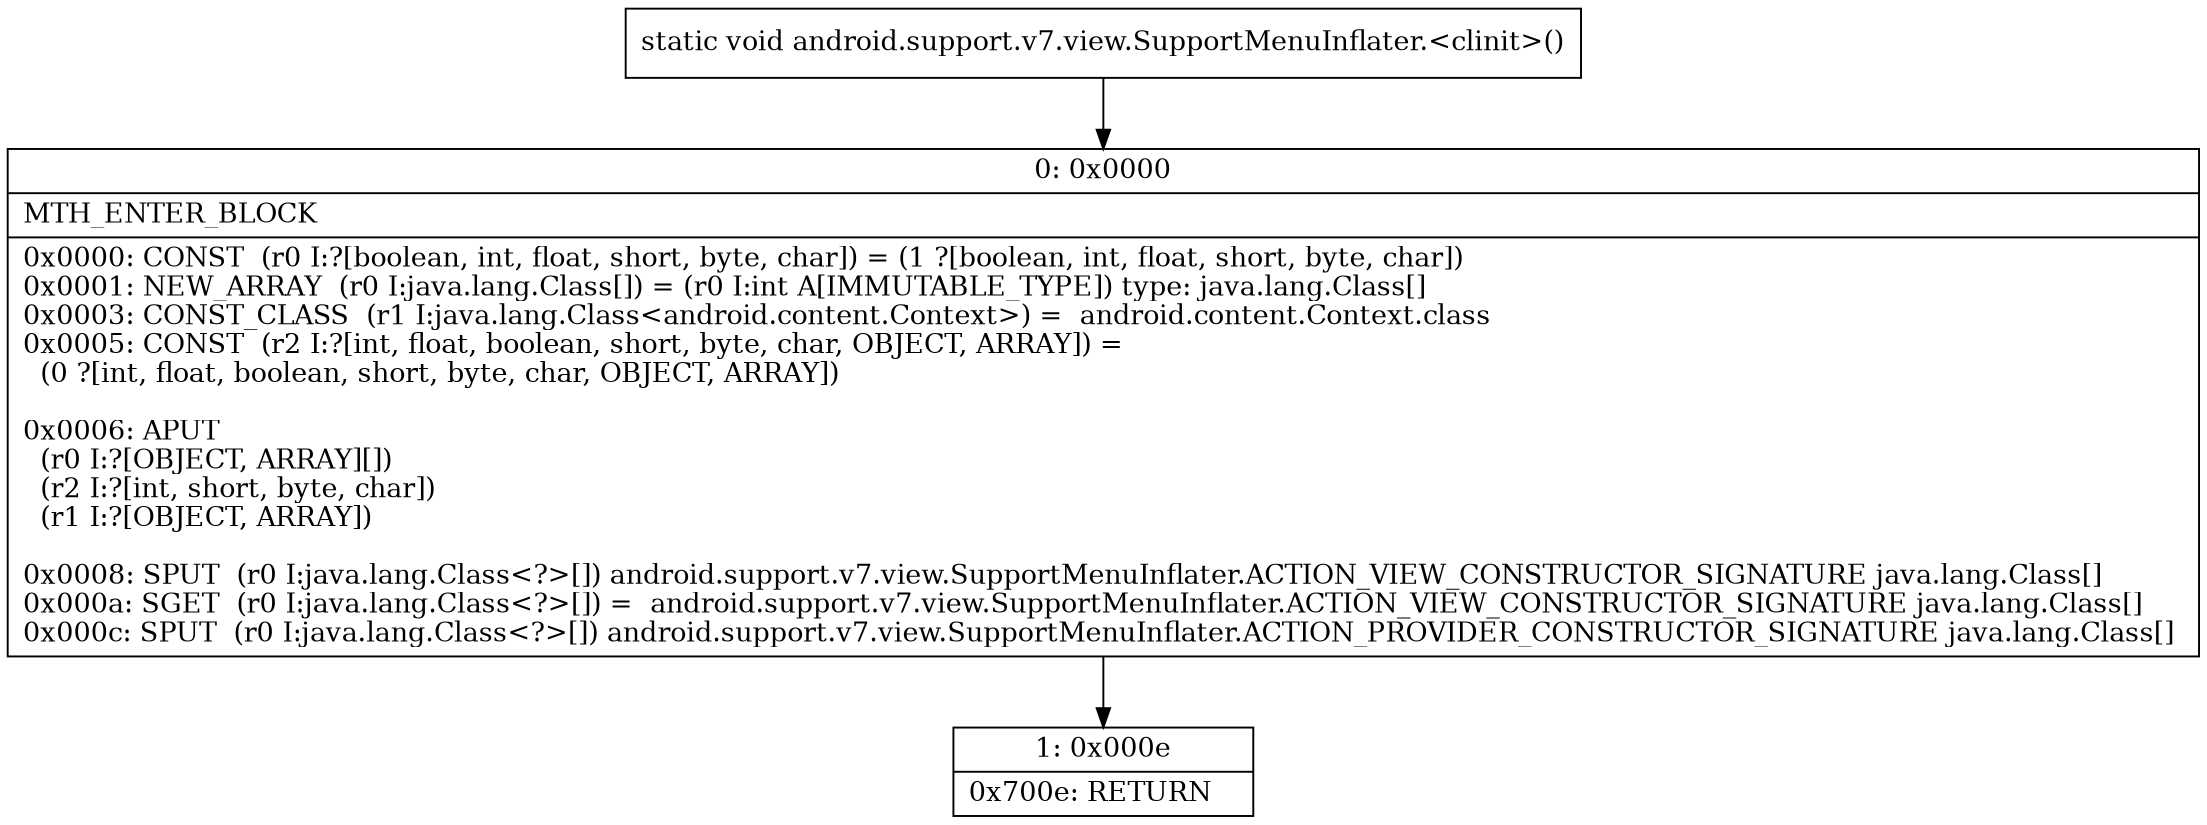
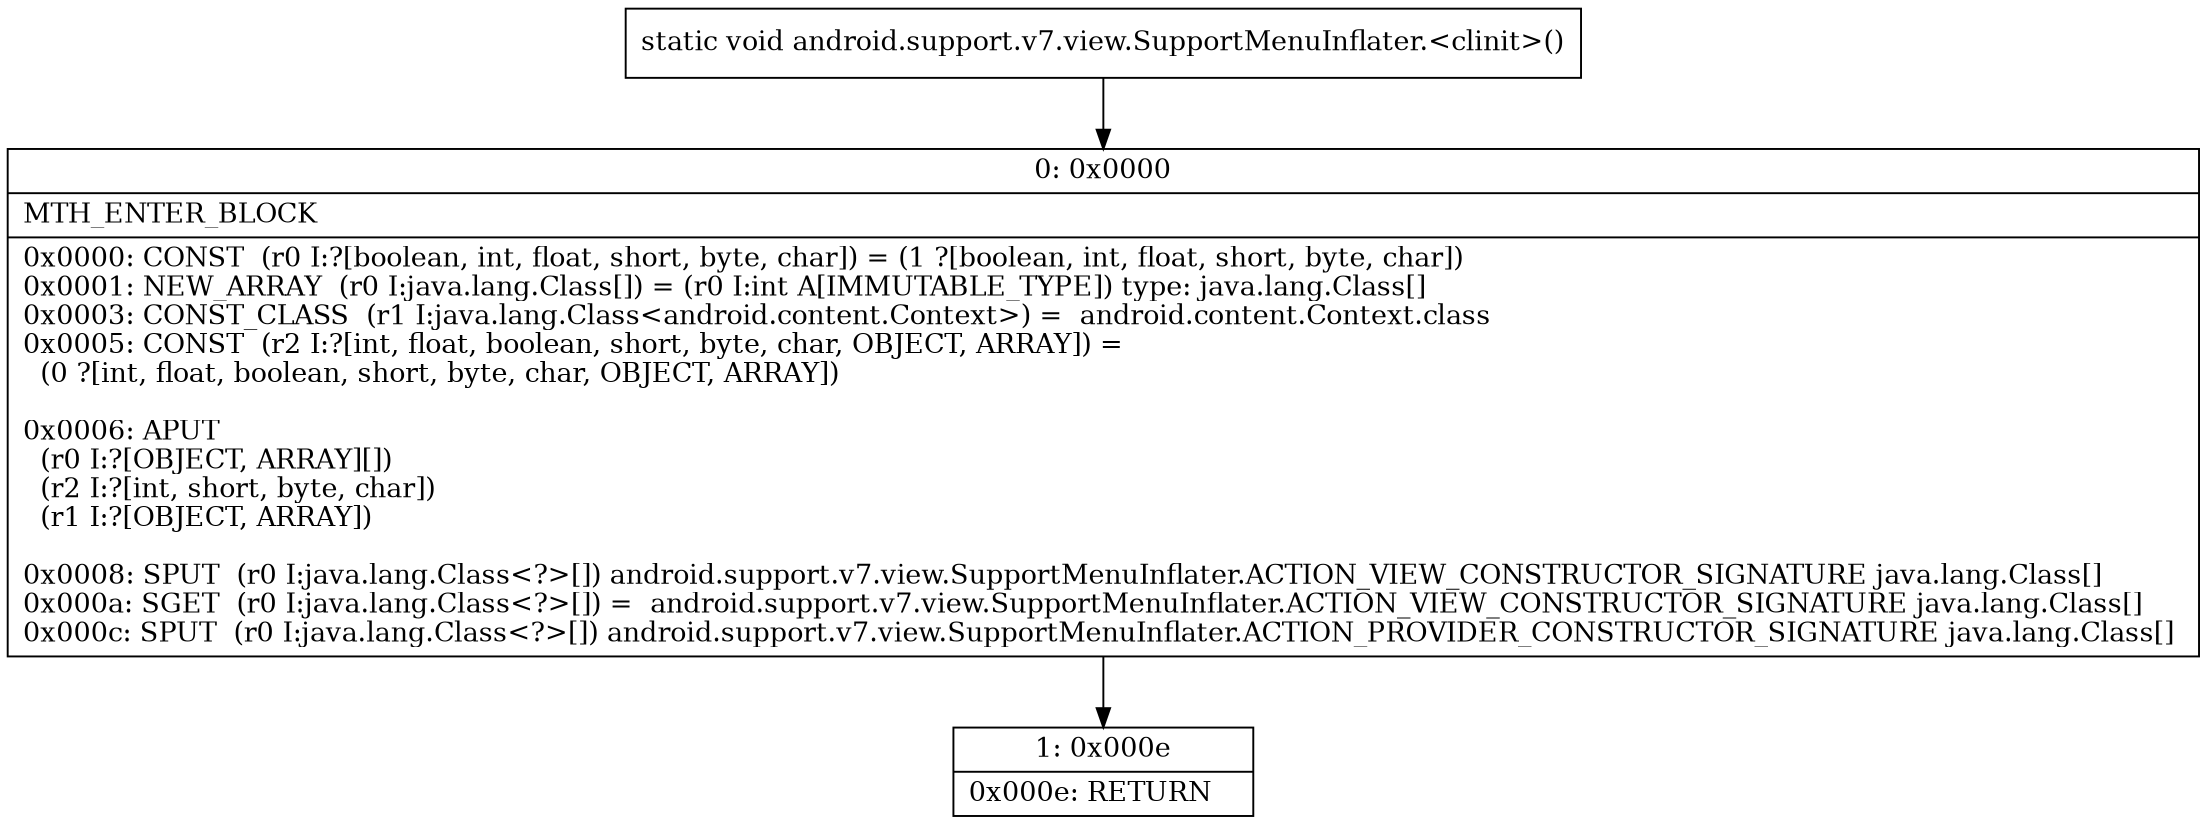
(1103, 793) -> (1103, 793)
